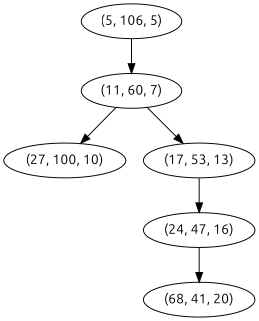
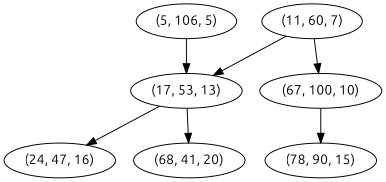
(132, 51) -> (186, 51)
(65, 160) -> (321, 91)
none -> (321, 160)
(199, 260) -> (188, 121)
